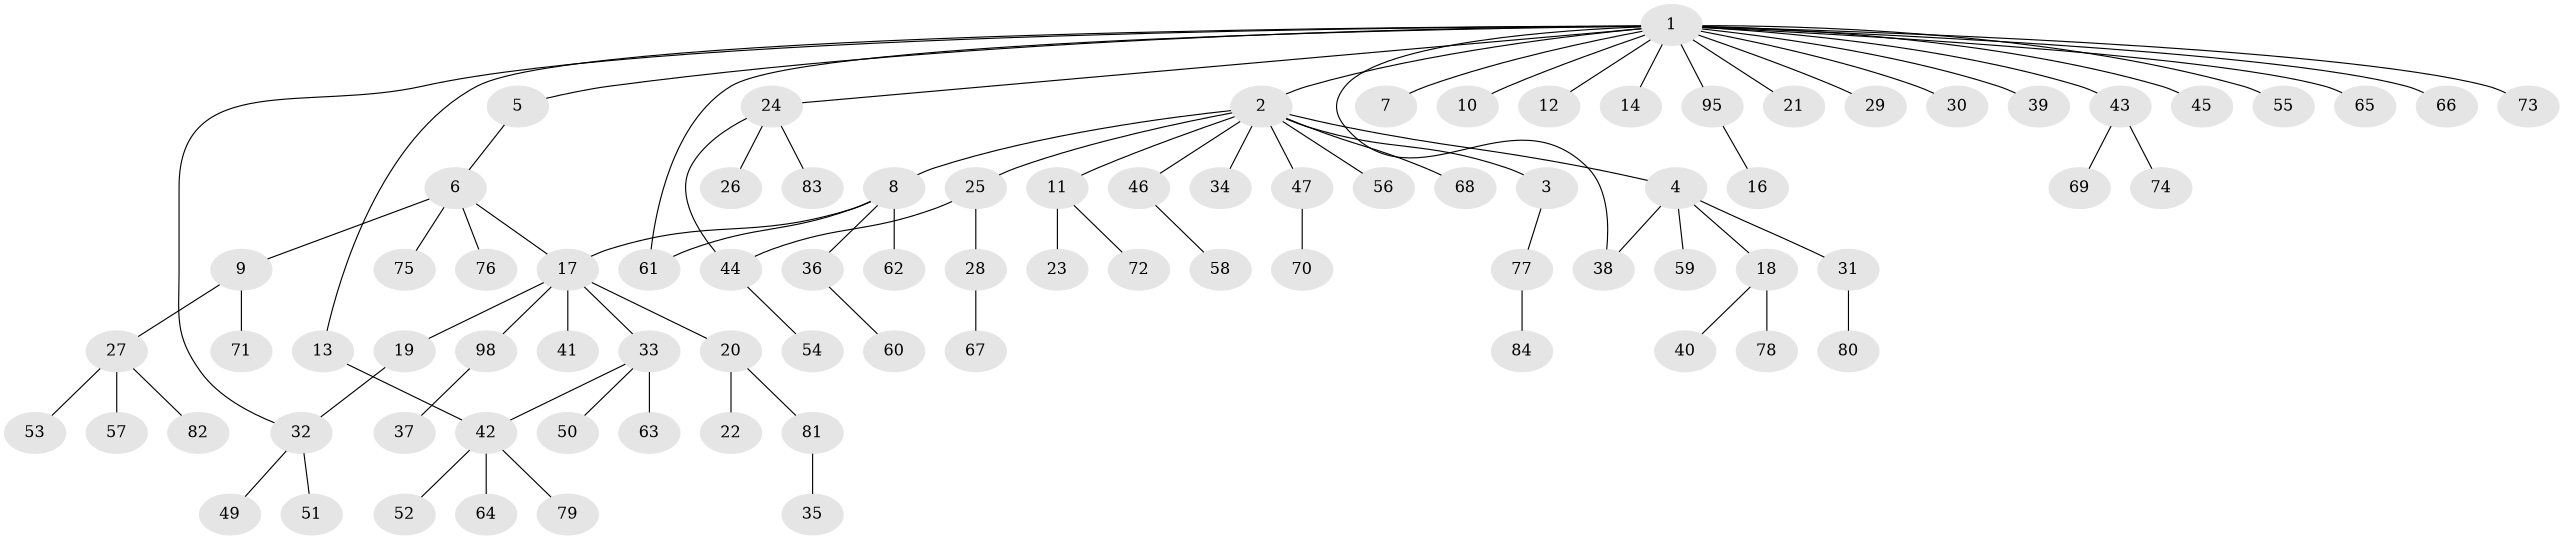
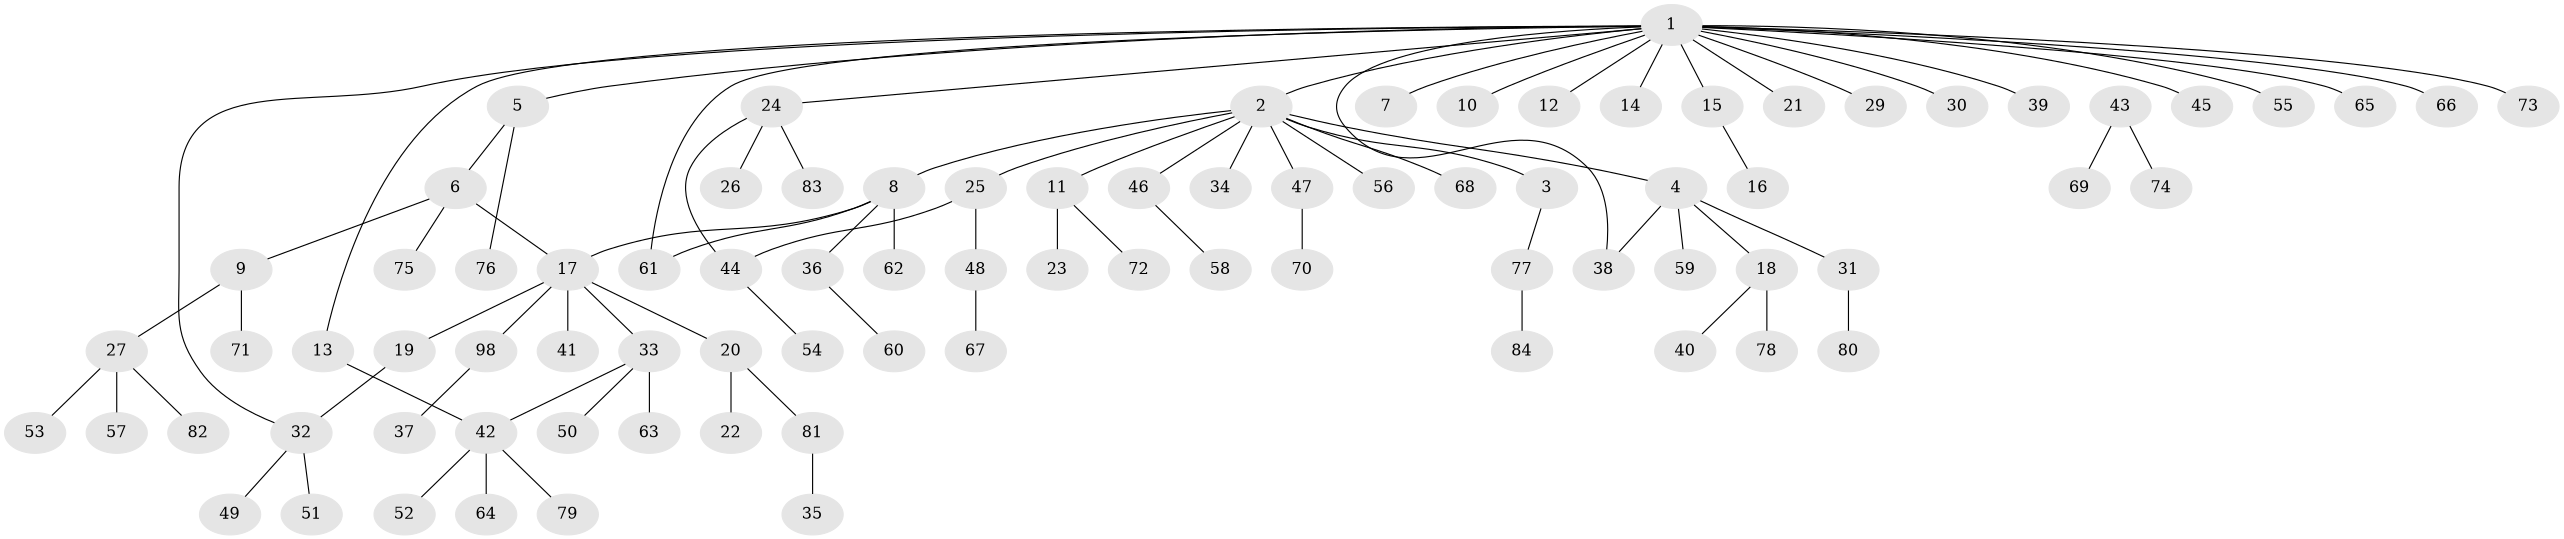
(1902, 48) -> none
(1712, 107) -> (1712, 107)
(471, 229) -> (502, 188)
(976, 270) -> (976, 270)
